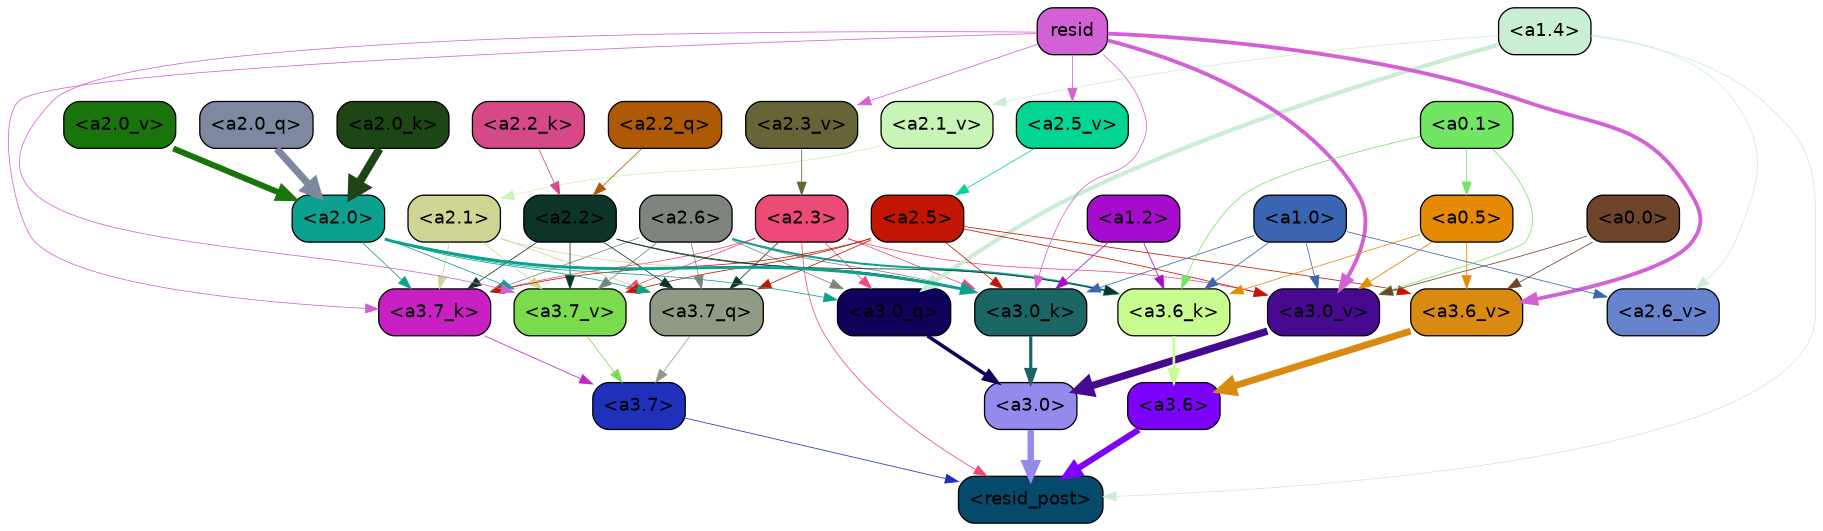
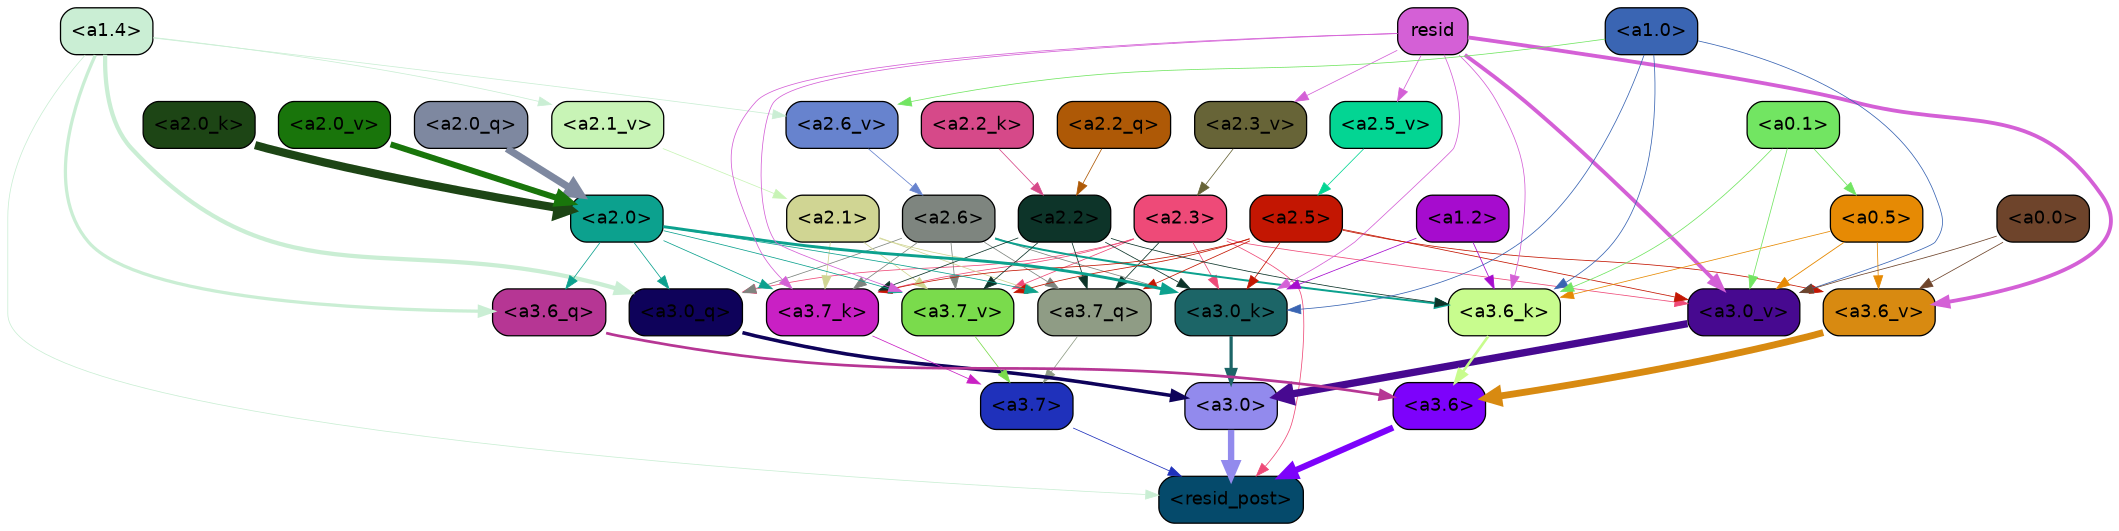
none -> (1520, 157)
none -> (890, 168)
(1458, 260) -> (1258, 68)
none -> (549, 312)
